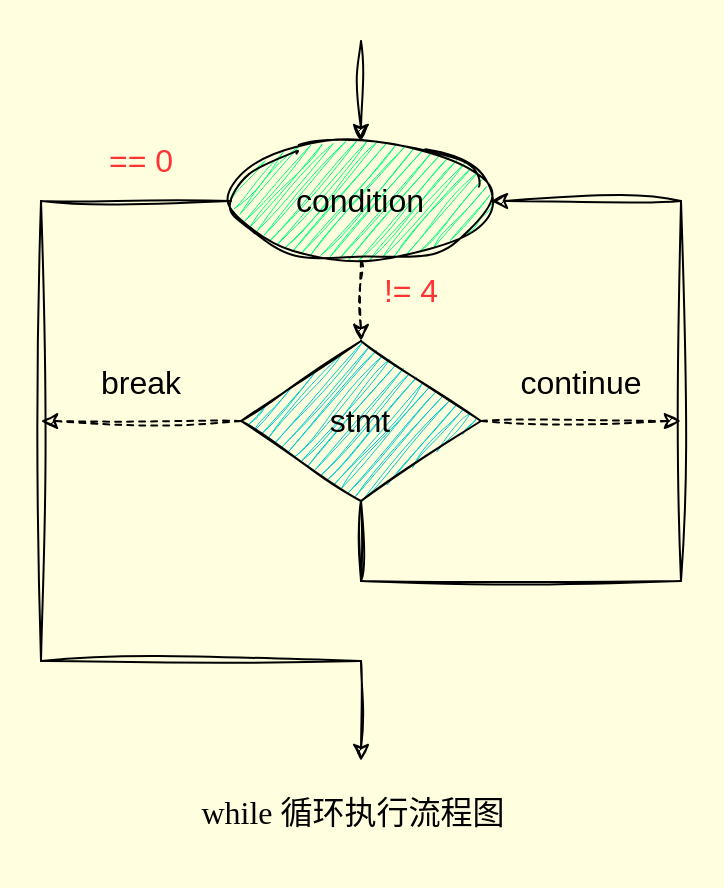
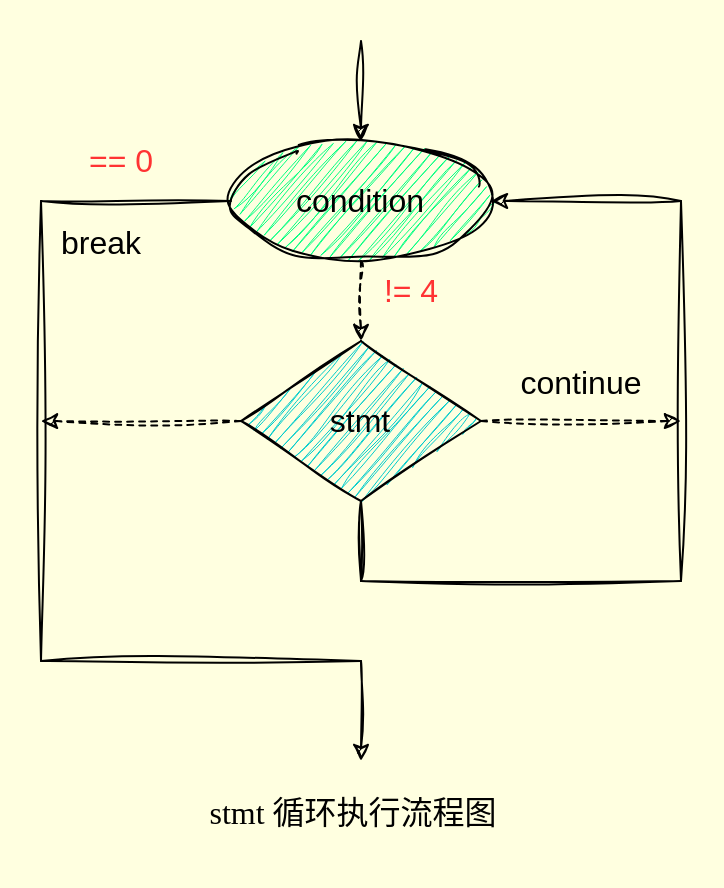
(141, 161) -> (121, 161)
(141, 382) -> (101, 242)
(354, 809) -> (354, 809)
